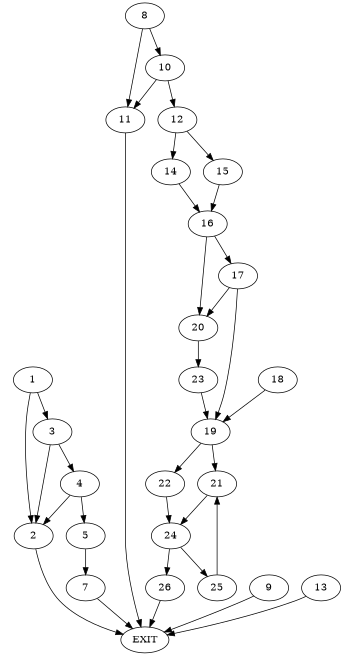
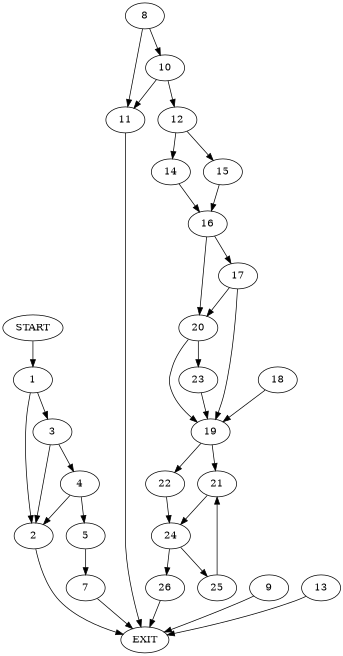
none -> (33, 328)
none -> (169, 380)
